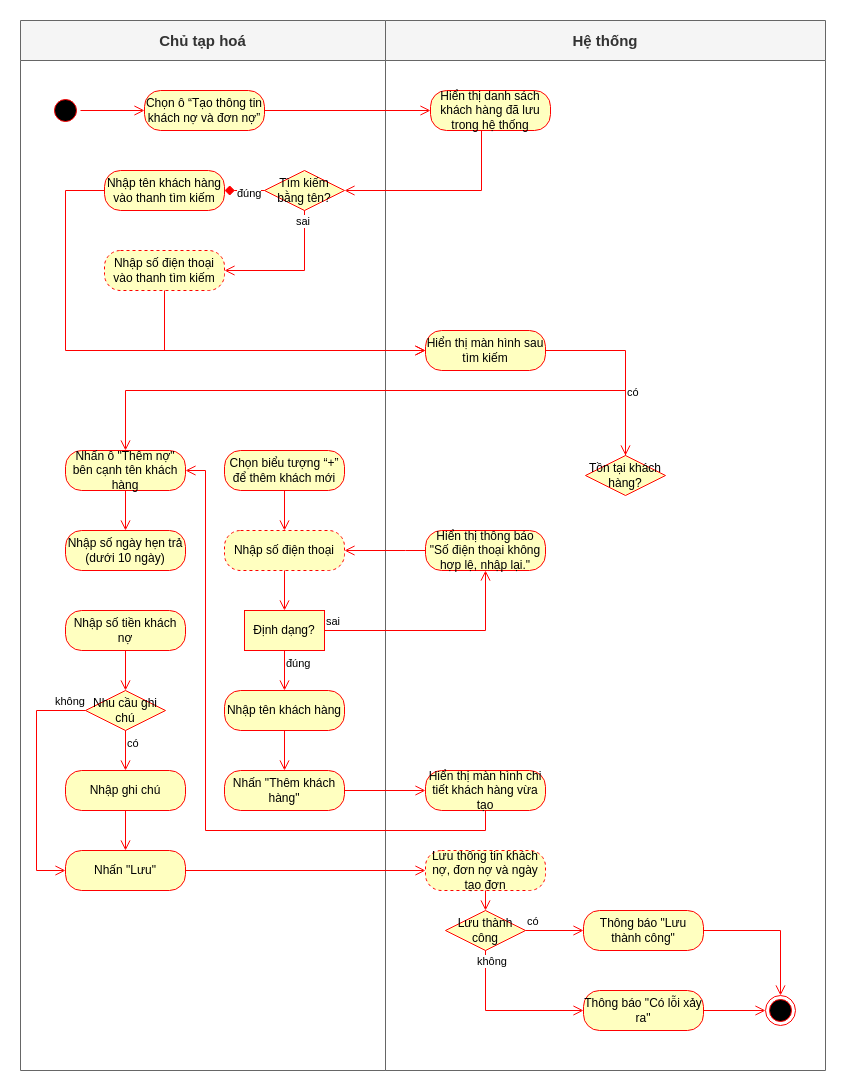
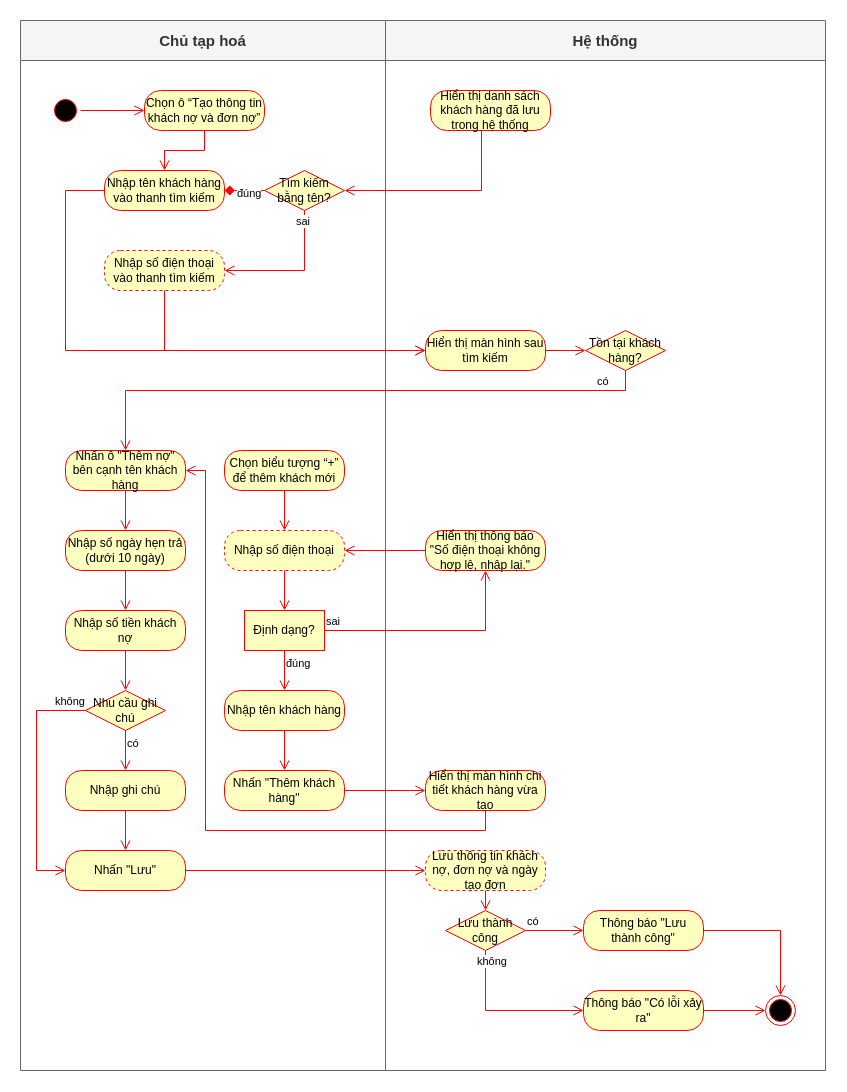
(346, 111) -> (187, 151)
(626, 476) -> (626, 351)
none -> (126, 589)
